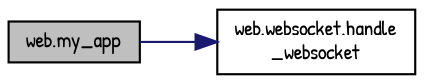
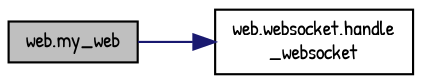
(74, 42) -> (73, 42)
